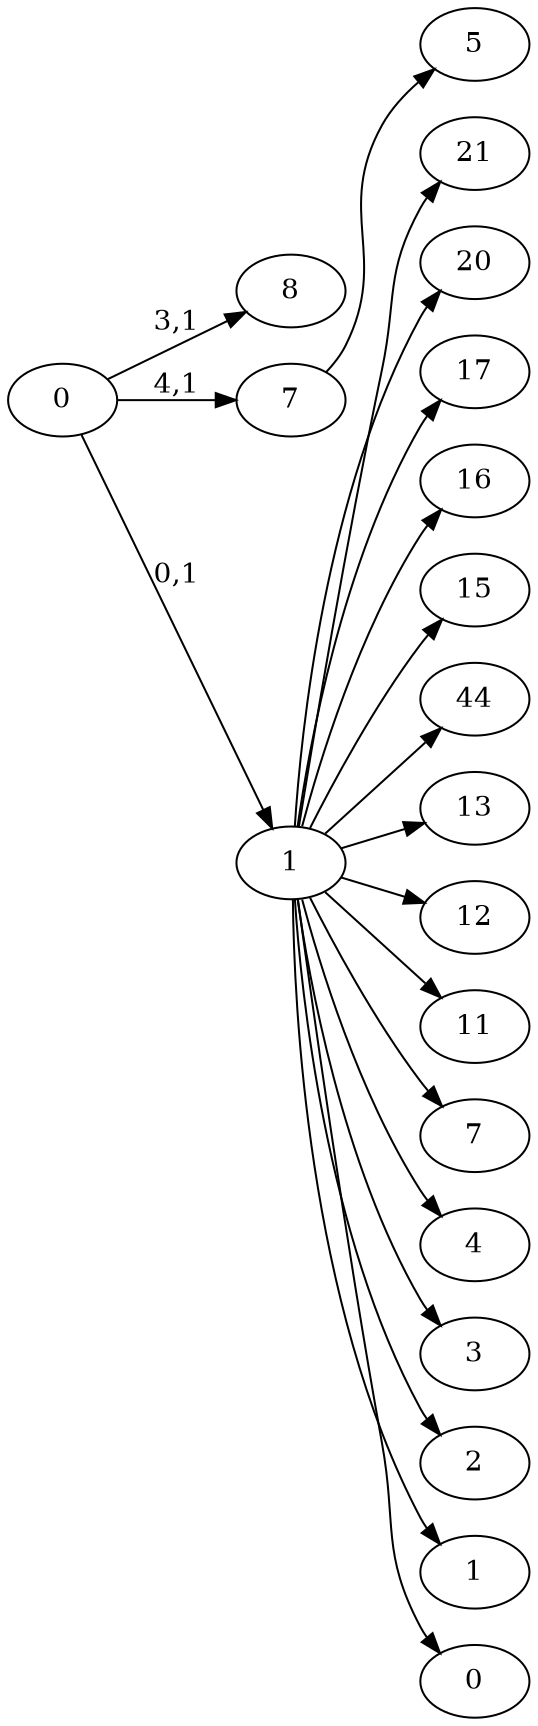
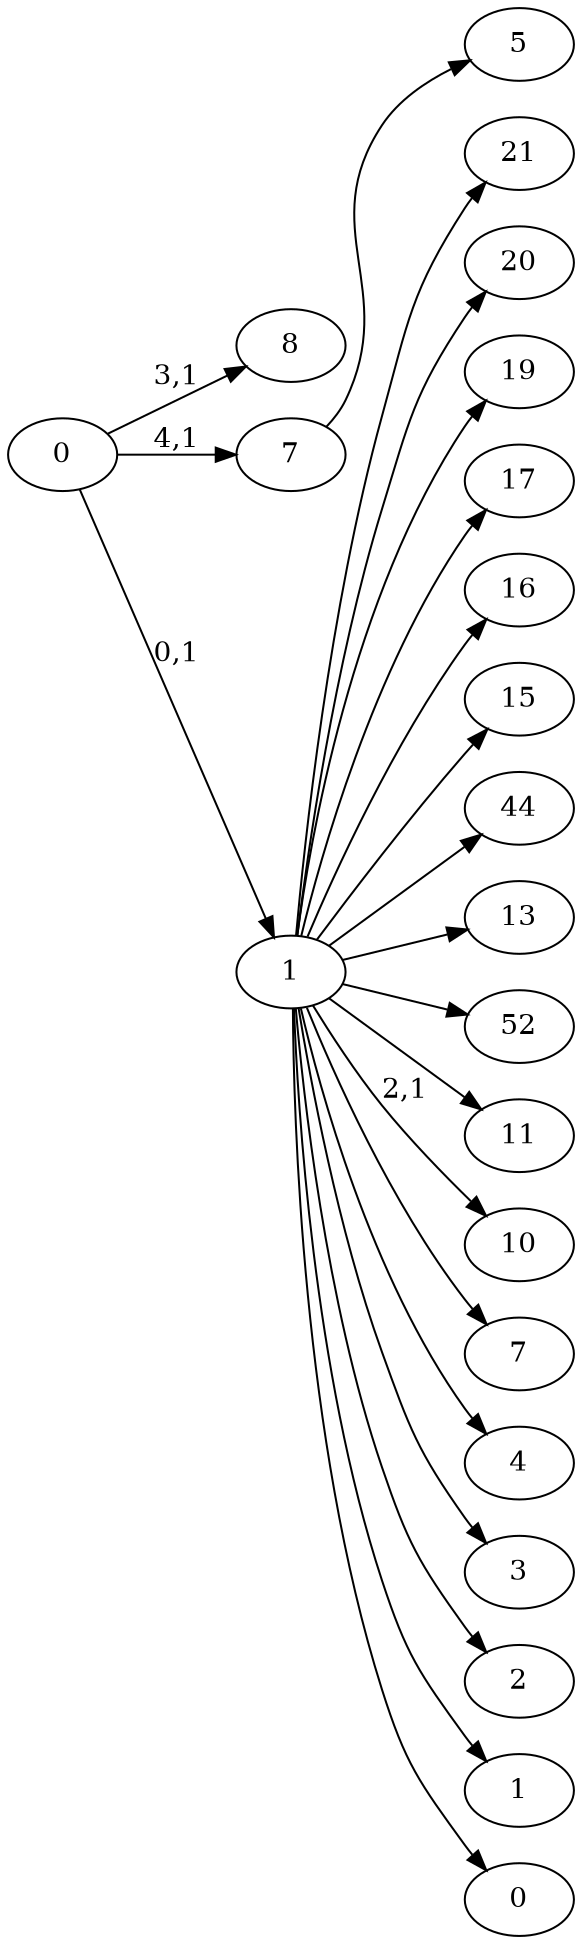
none -> (519, 372)
(475, 917) -> (519, 1027)
none -> (519, 1245)
